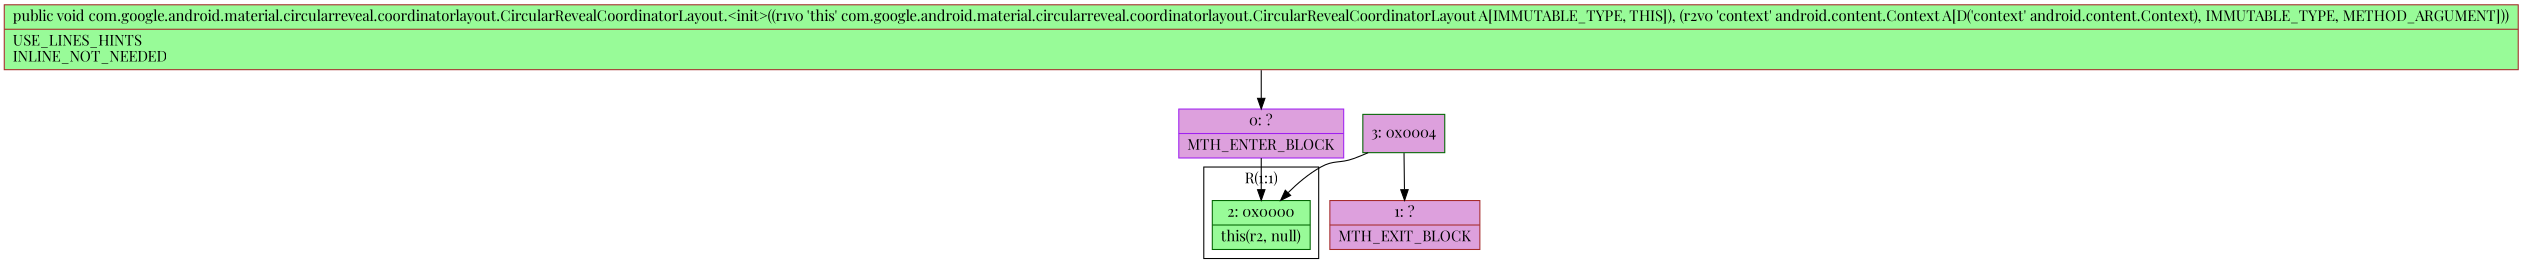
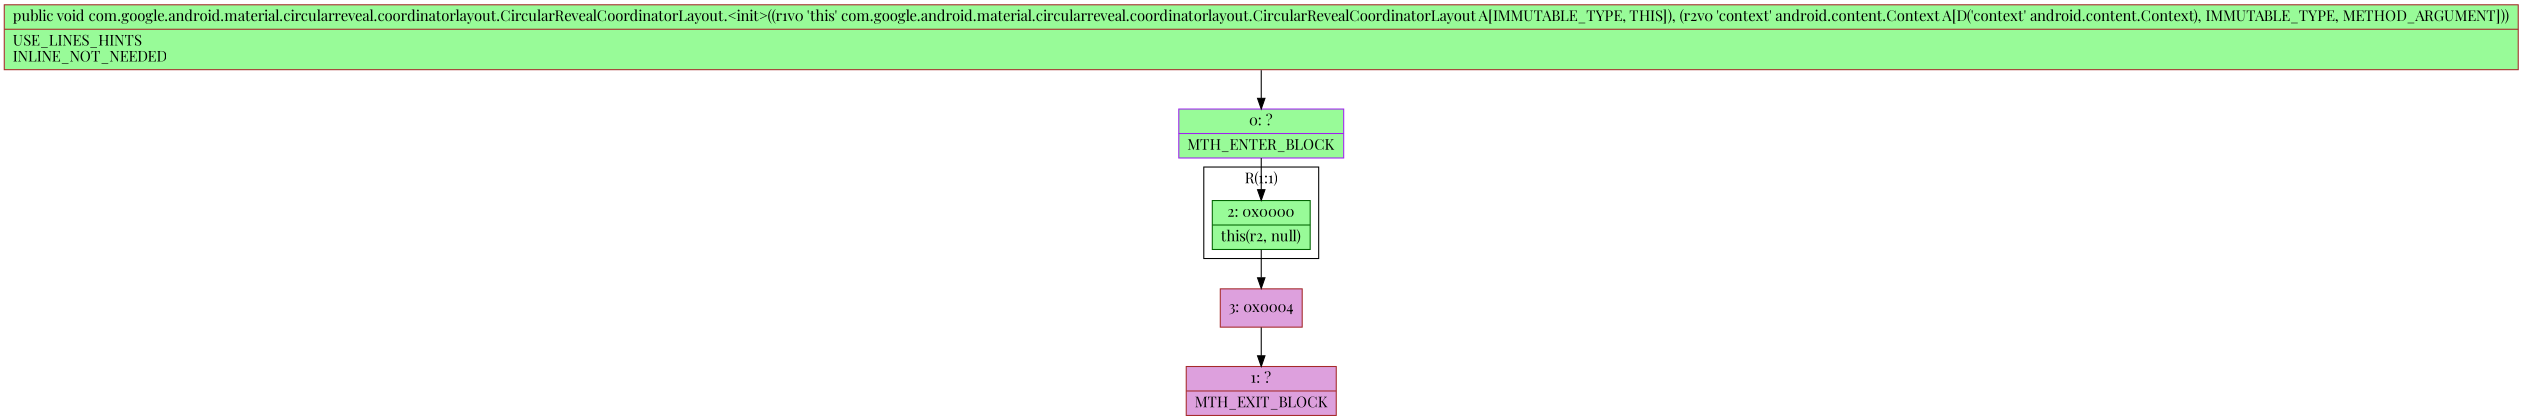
(1261, 134) -> (1261, 134)
(1404, 134) -> (1261, 308)
(1327, 164) -> (1261, 265)
